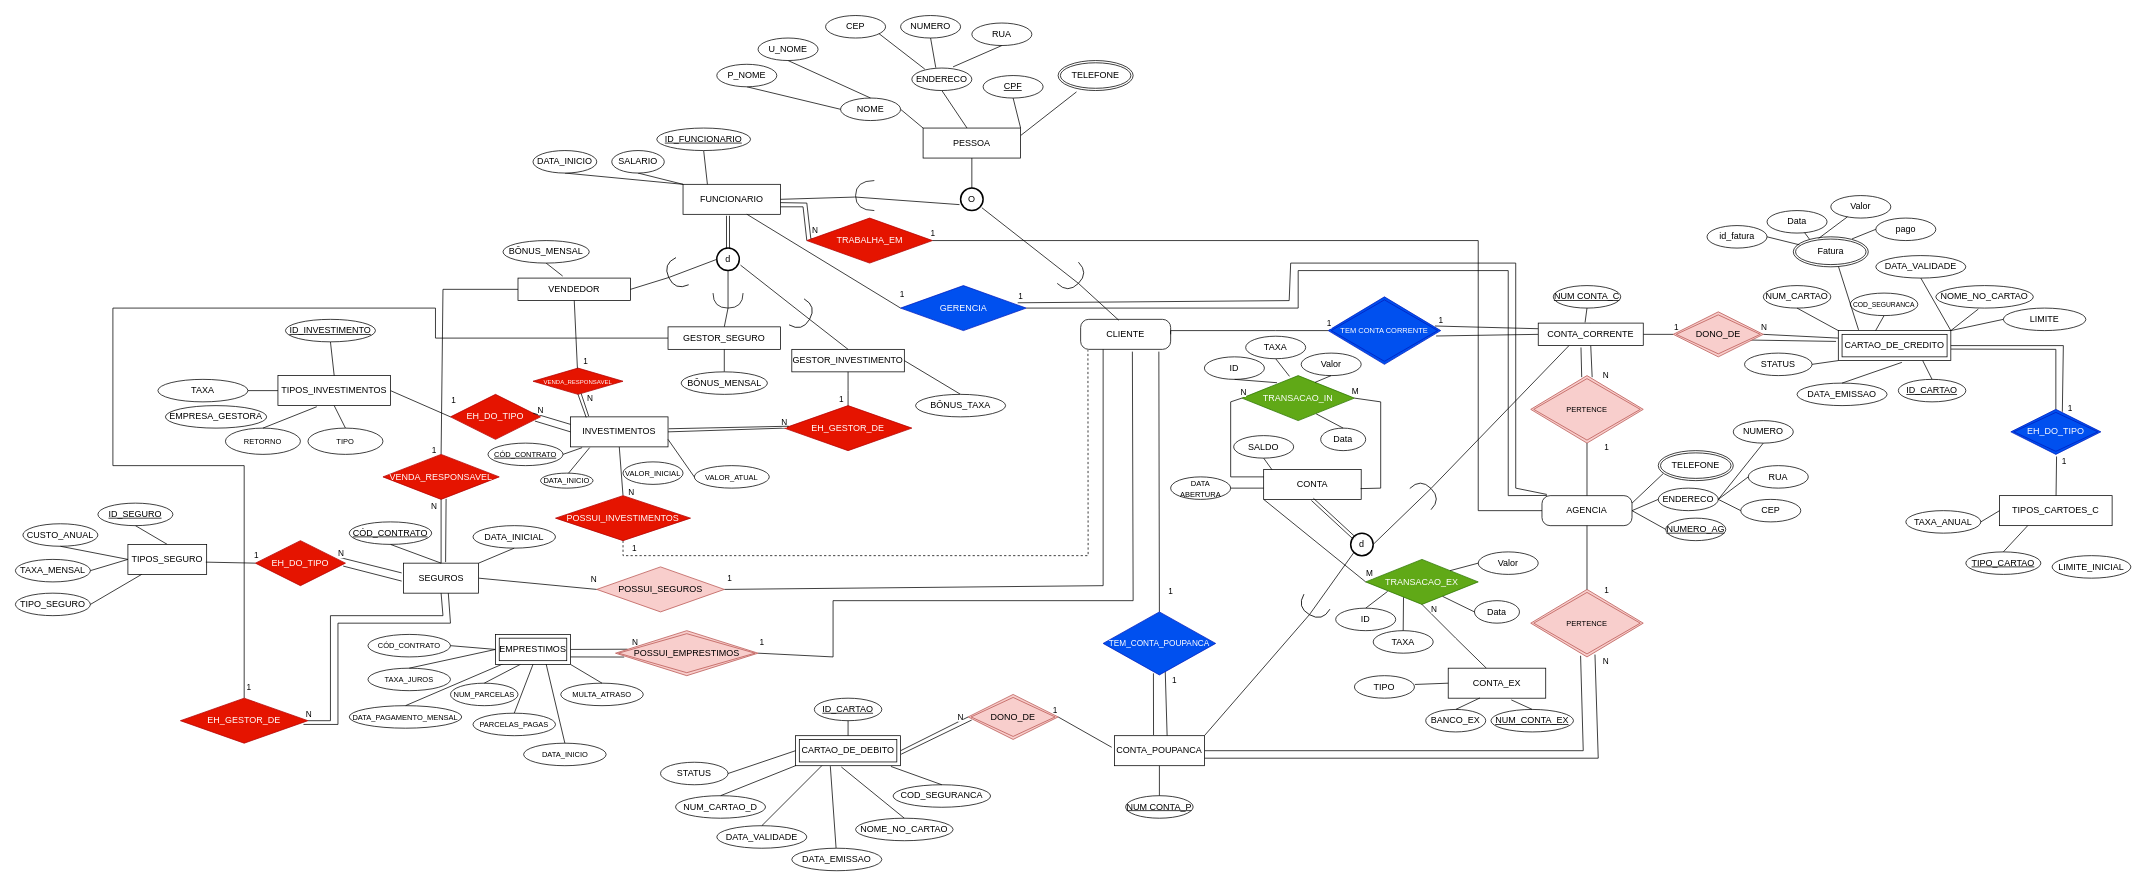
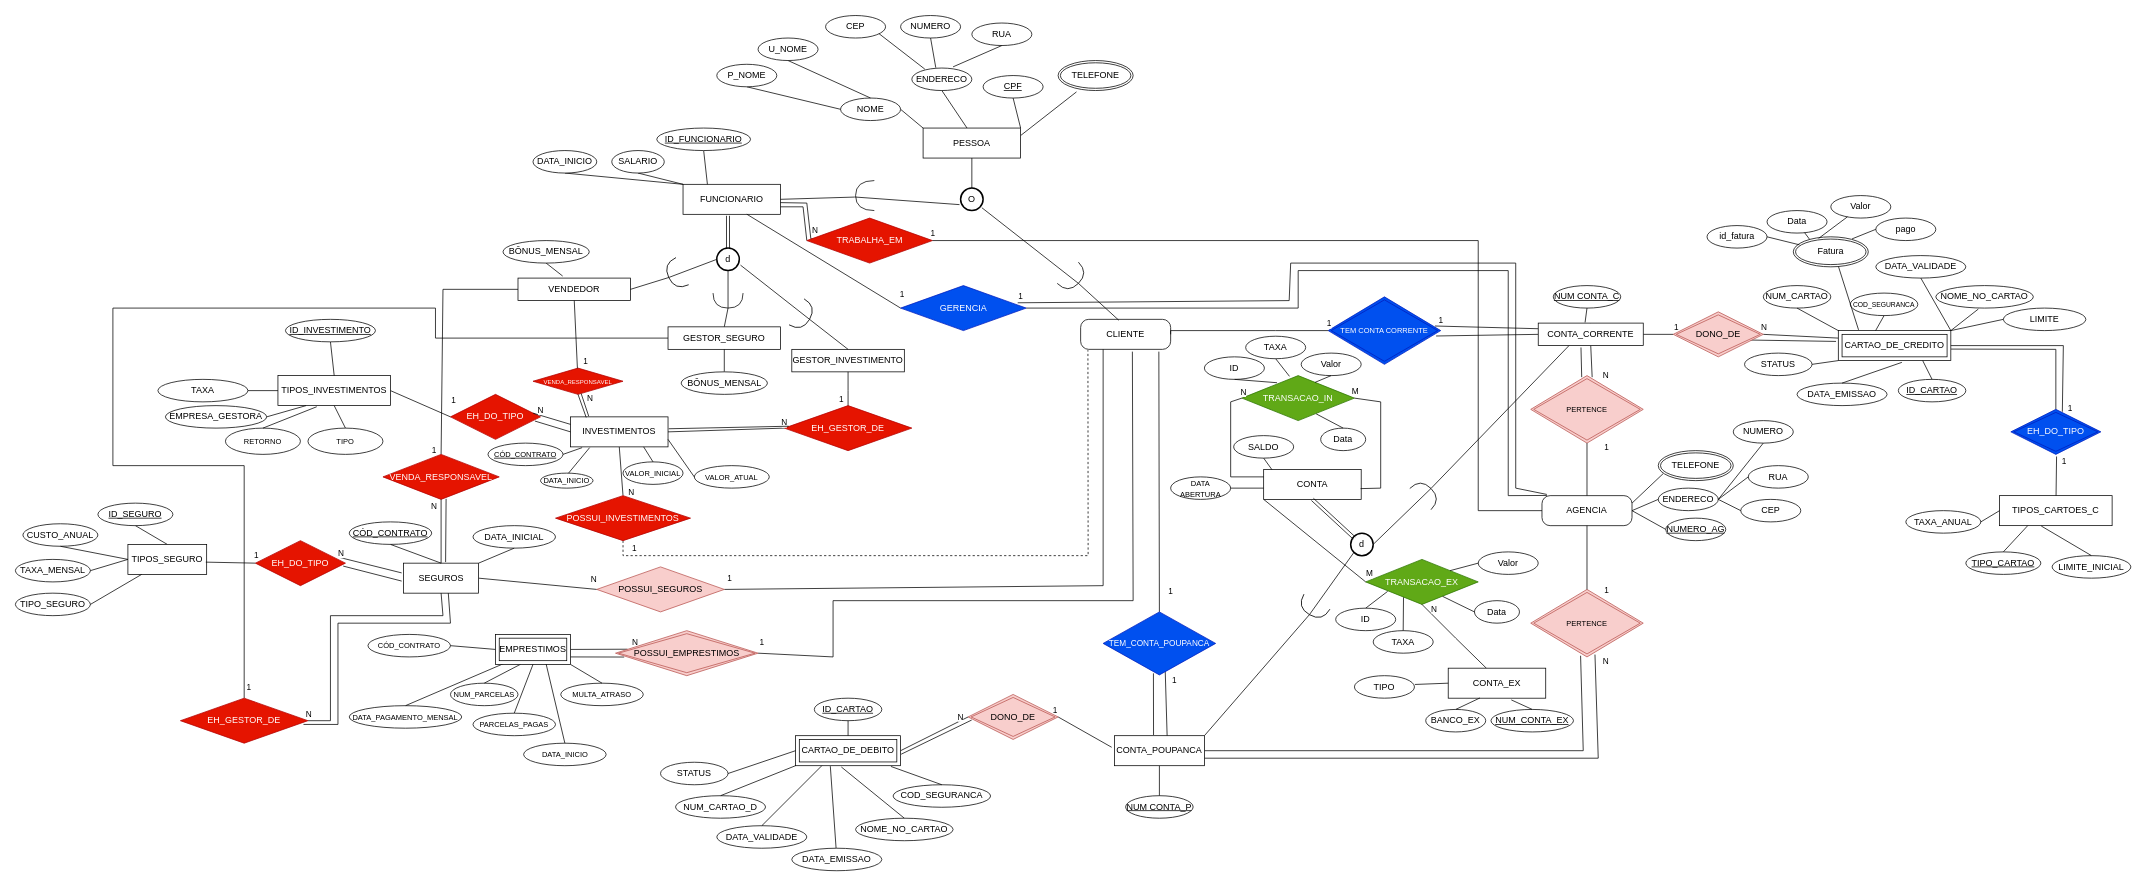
(933, 378) -> none
(960, 405) -> none
none -> (286, 411)
none -> (648, 454)
none -> (2066, 541)
(451, 659) -> none
(409, 679) -> none
